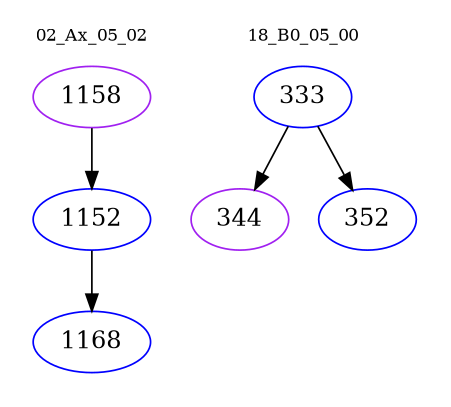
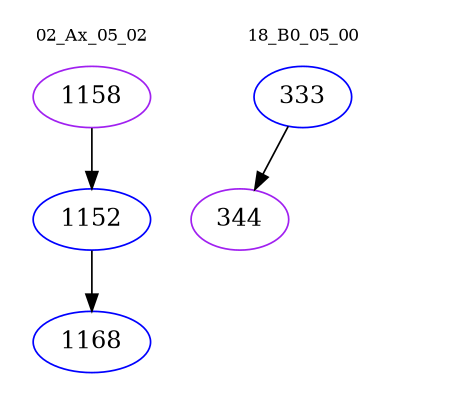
(368, 219) -> none
